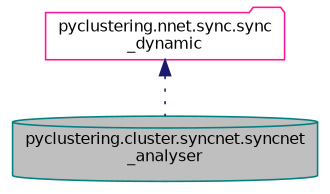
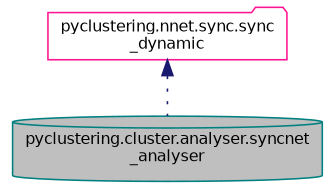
(165, 149) -> (167, 149)
